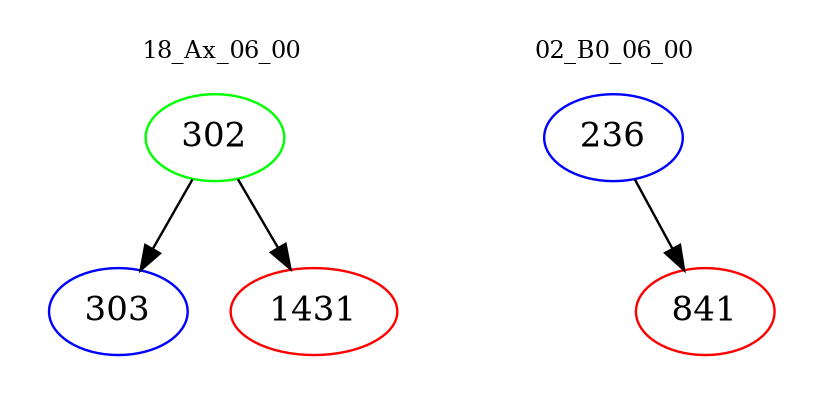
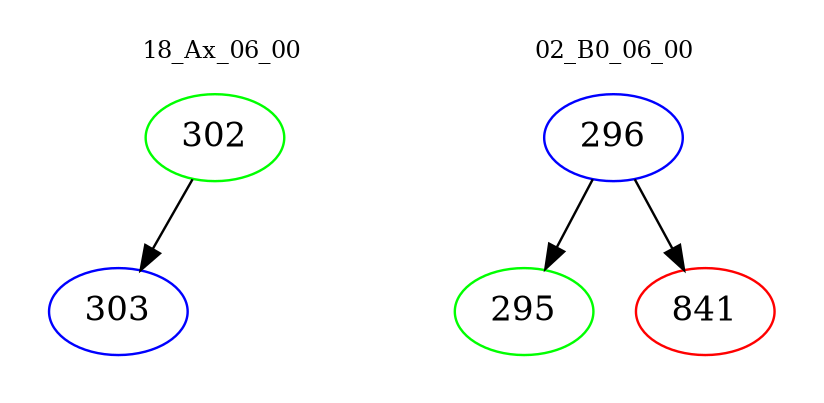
(613, 138) -> (613, 138)
(314, 312) -> none
none -> (524, 312)
